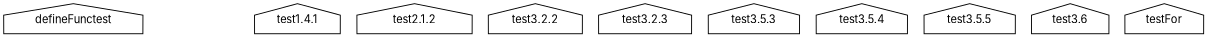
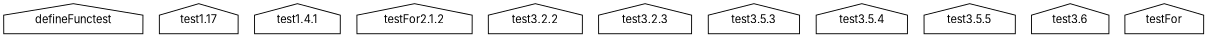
none -> (199, 20)
(415, 20) -> (415, 20)
